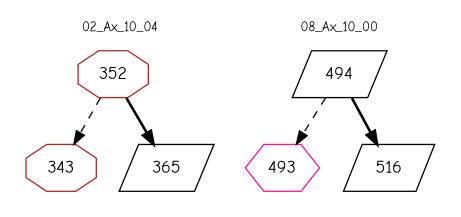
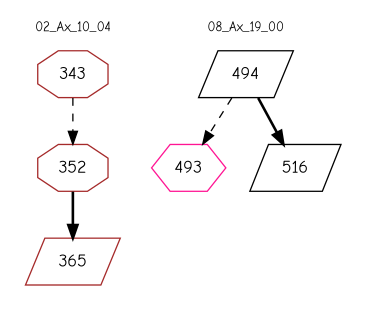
(340, 28) -> (246, 28)
(90, 115) -> (73, 115)
(167, 168) -> (73, 262)
